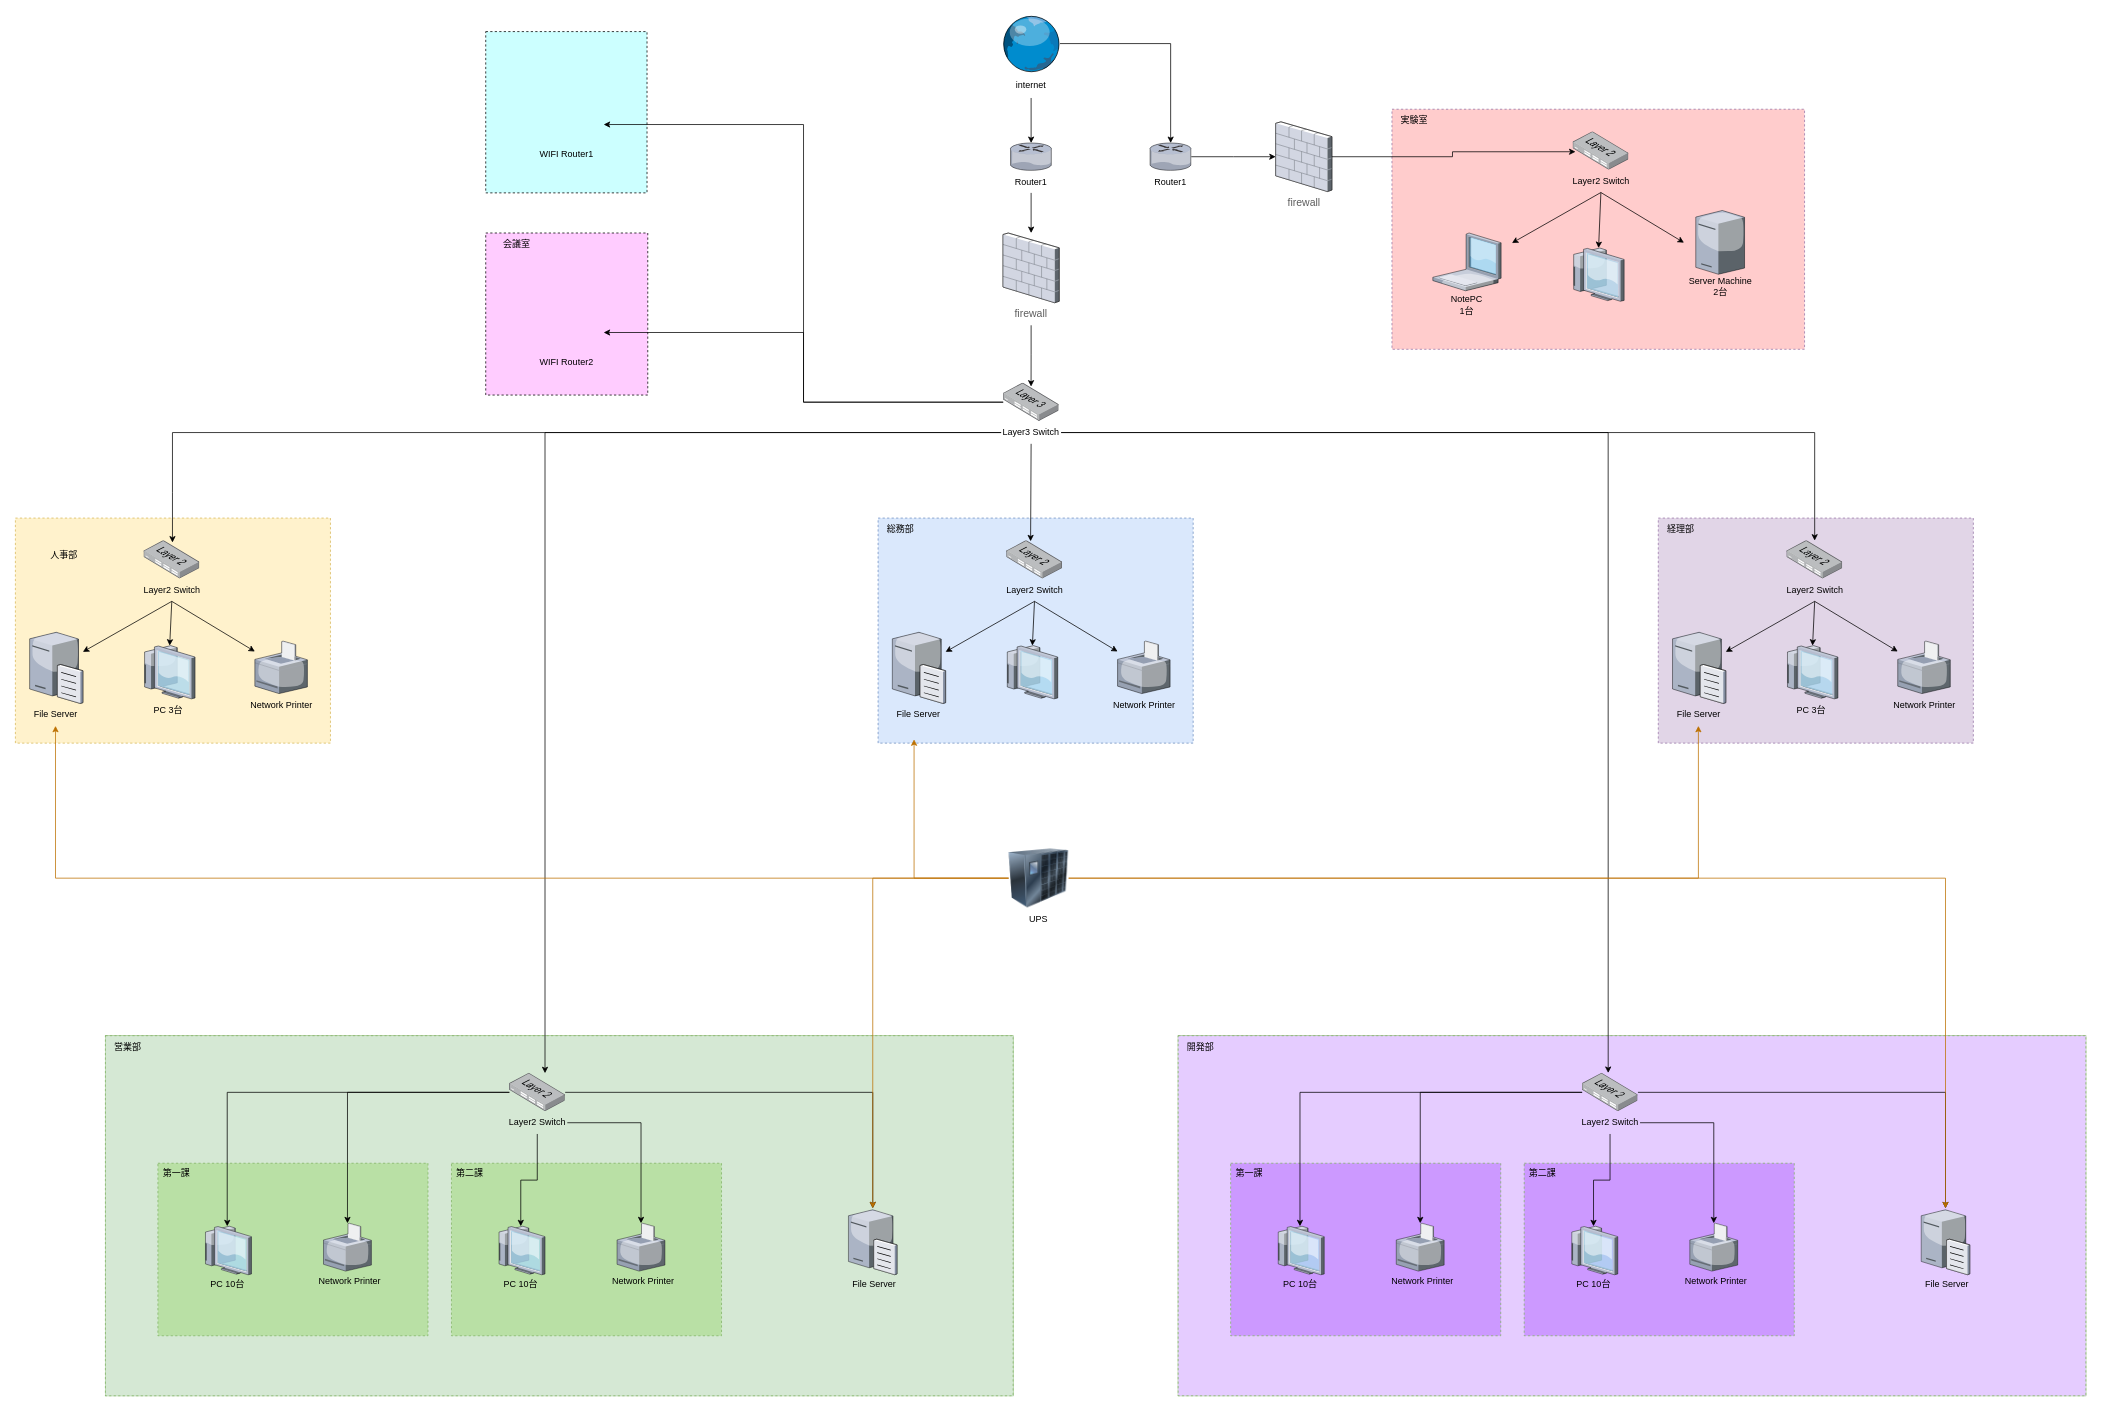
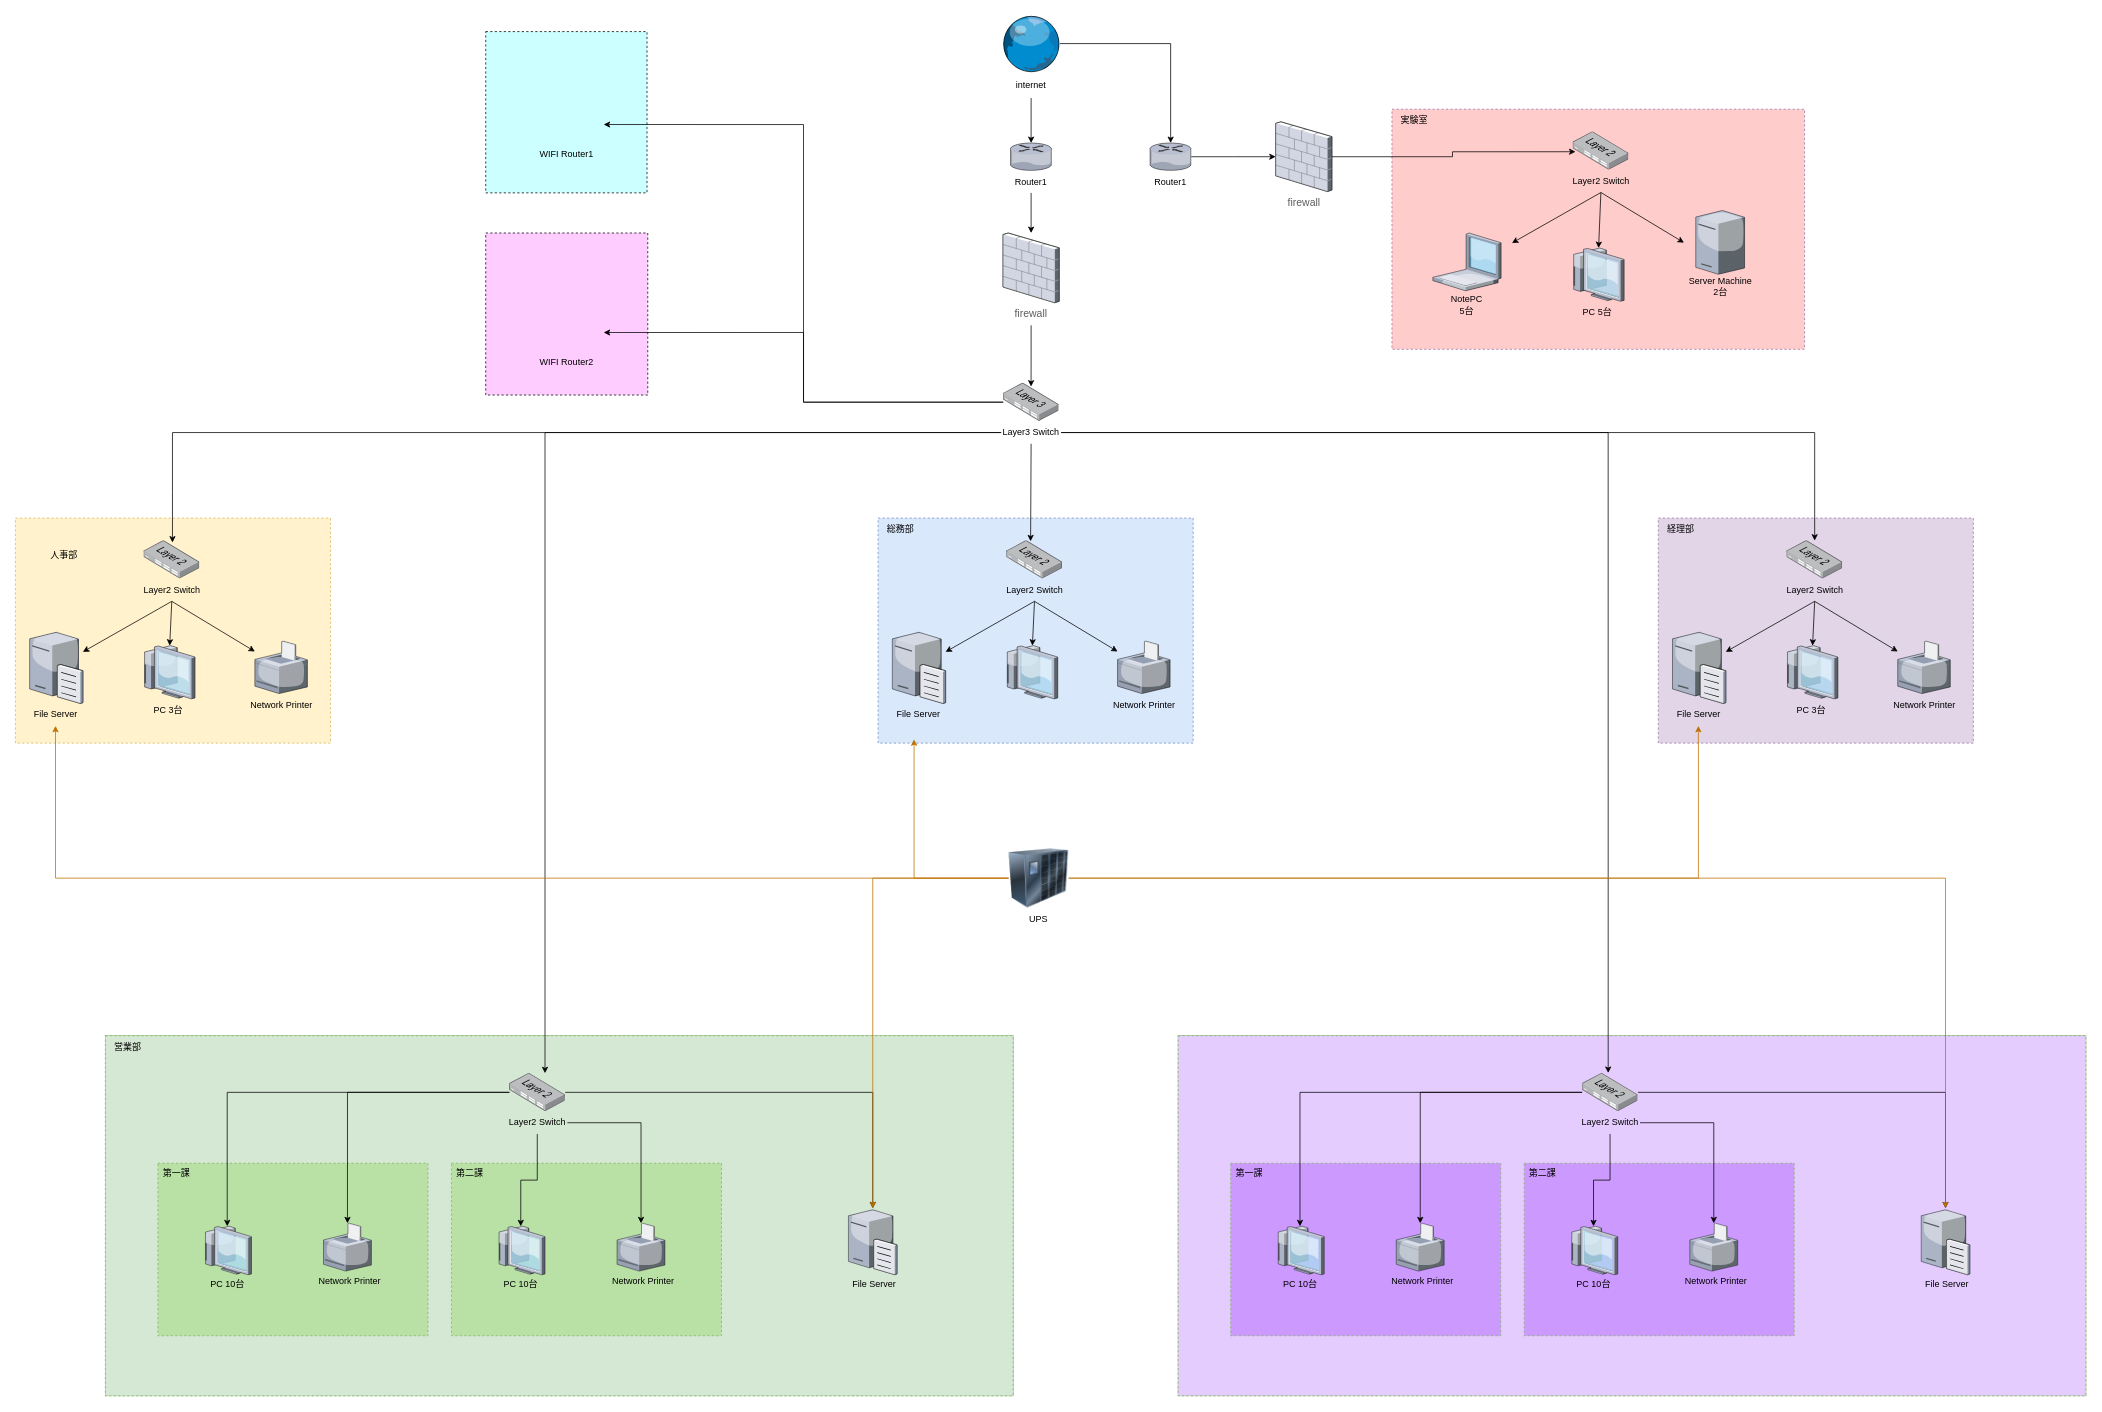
(517, 244) -> none
(1467, 305) -> (1467, 305)
none -> (1597, 312)
(1200, 1047) -> none
